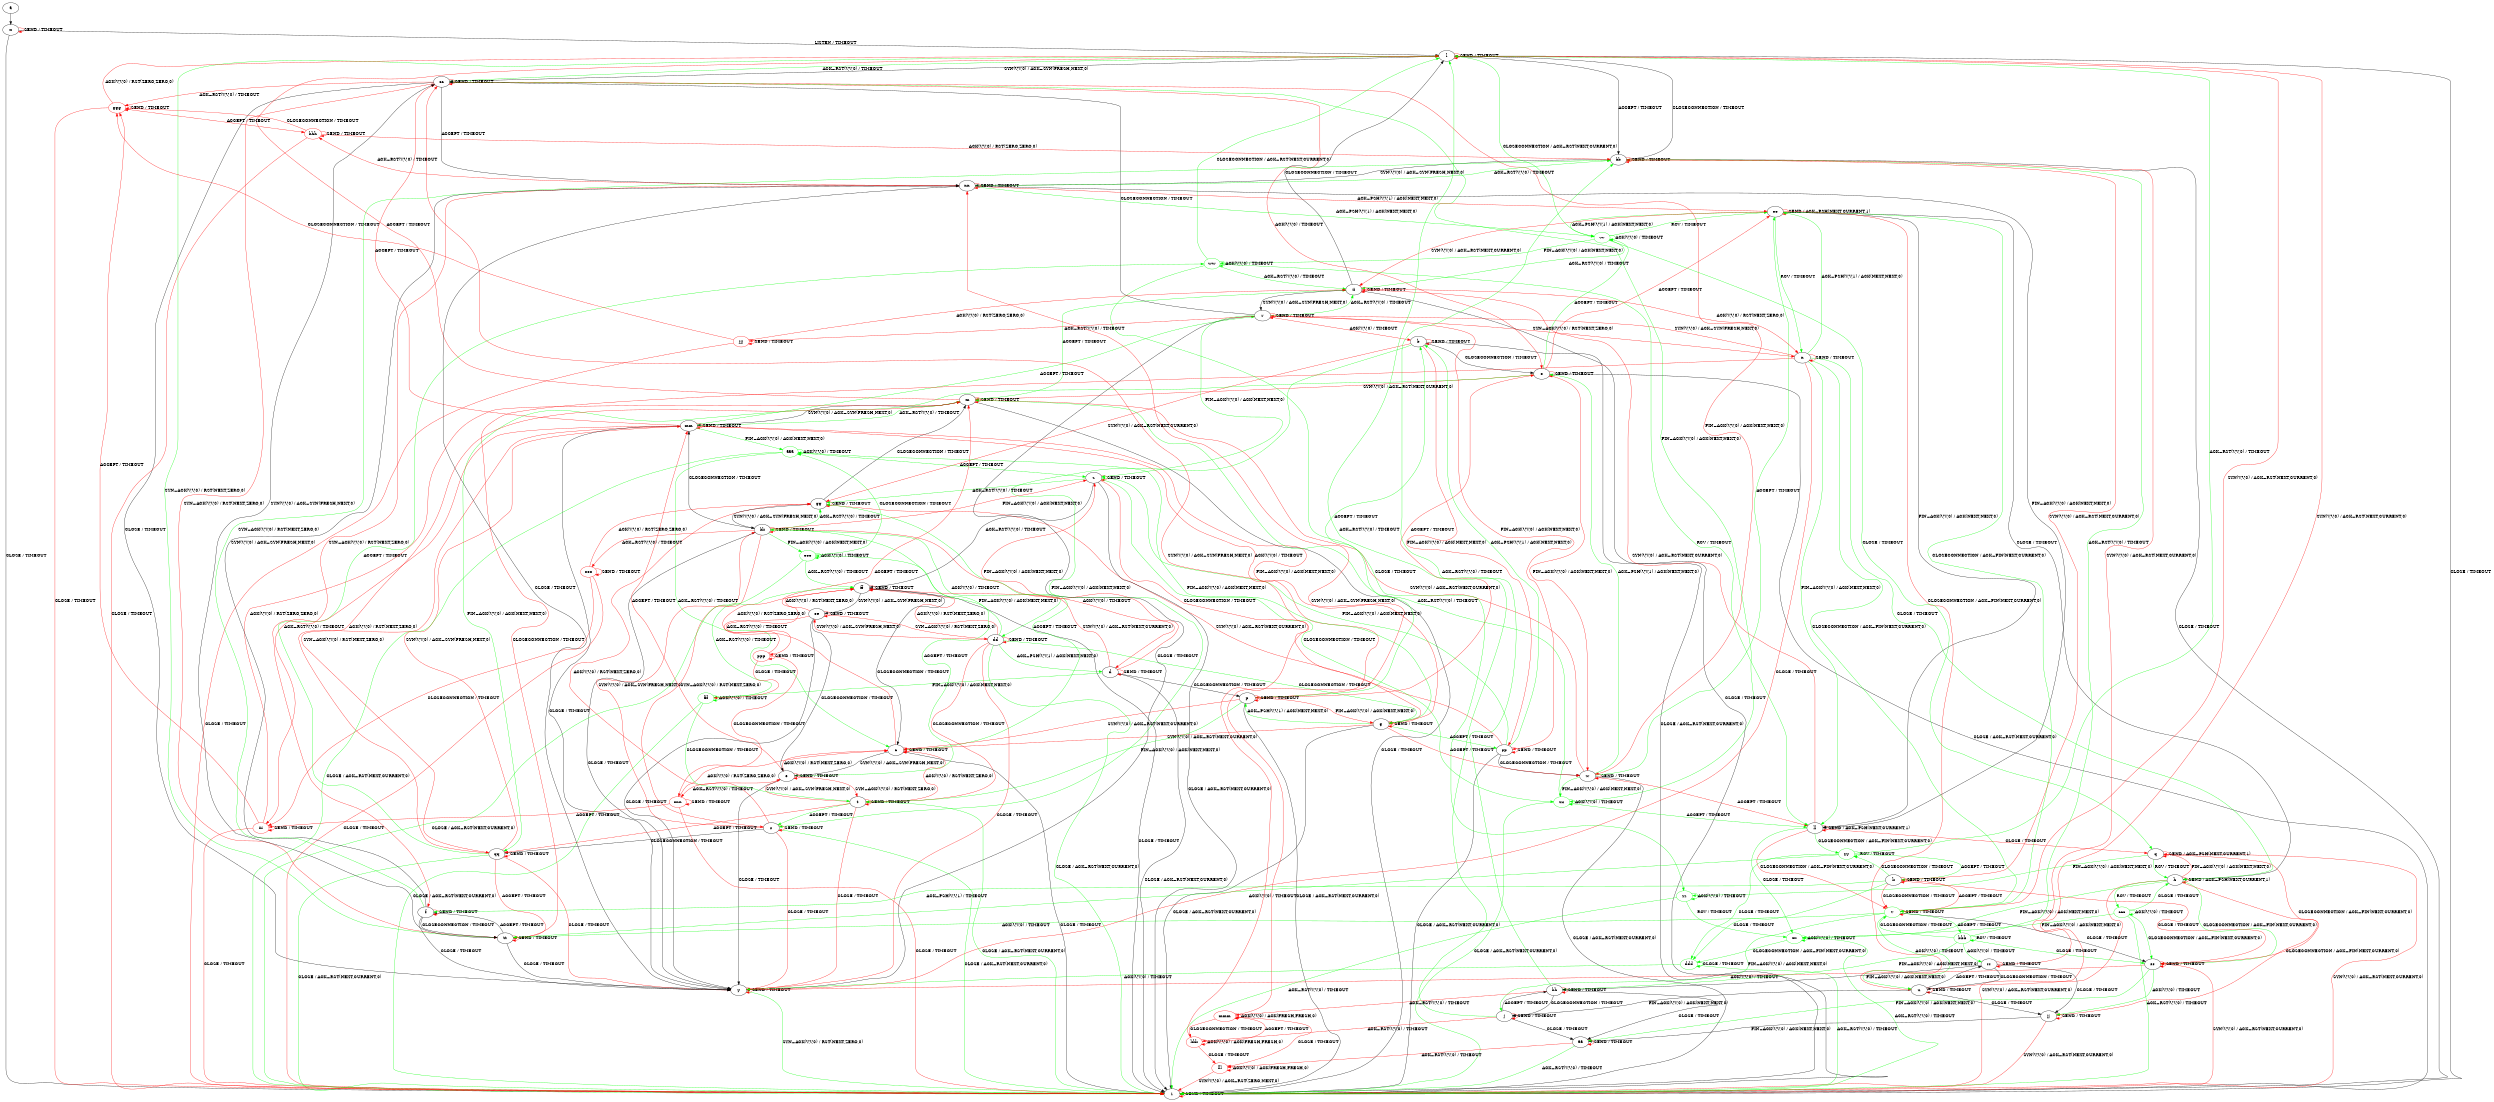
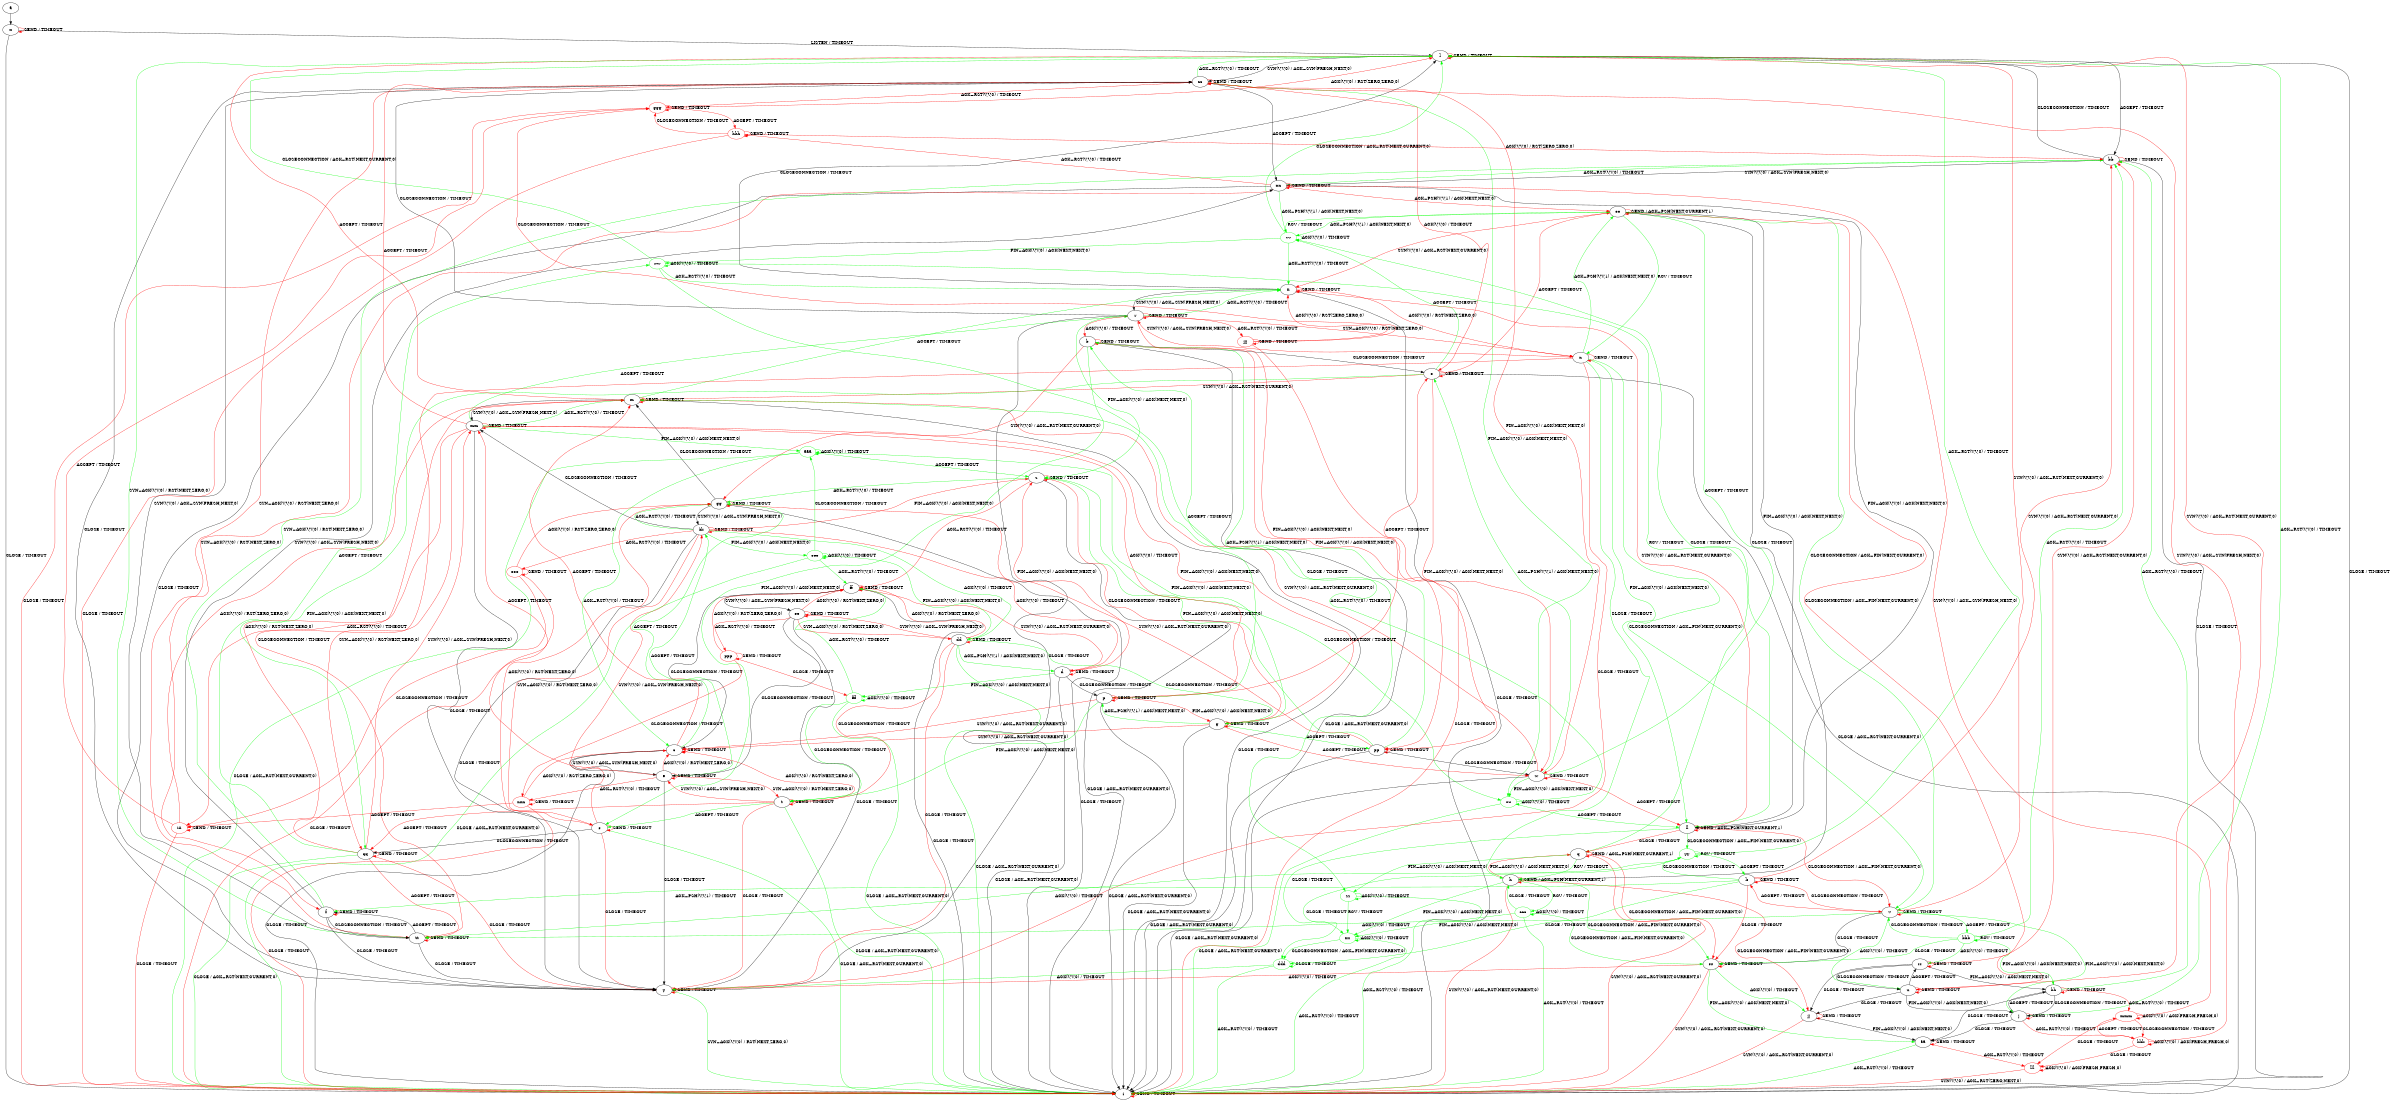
(984, 526) -> (941, 529)
none -> (1072, 687)
(1892, 912) -> (1890, 912)
